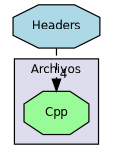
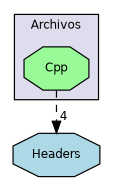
(56, 66) -> (56, 107)
